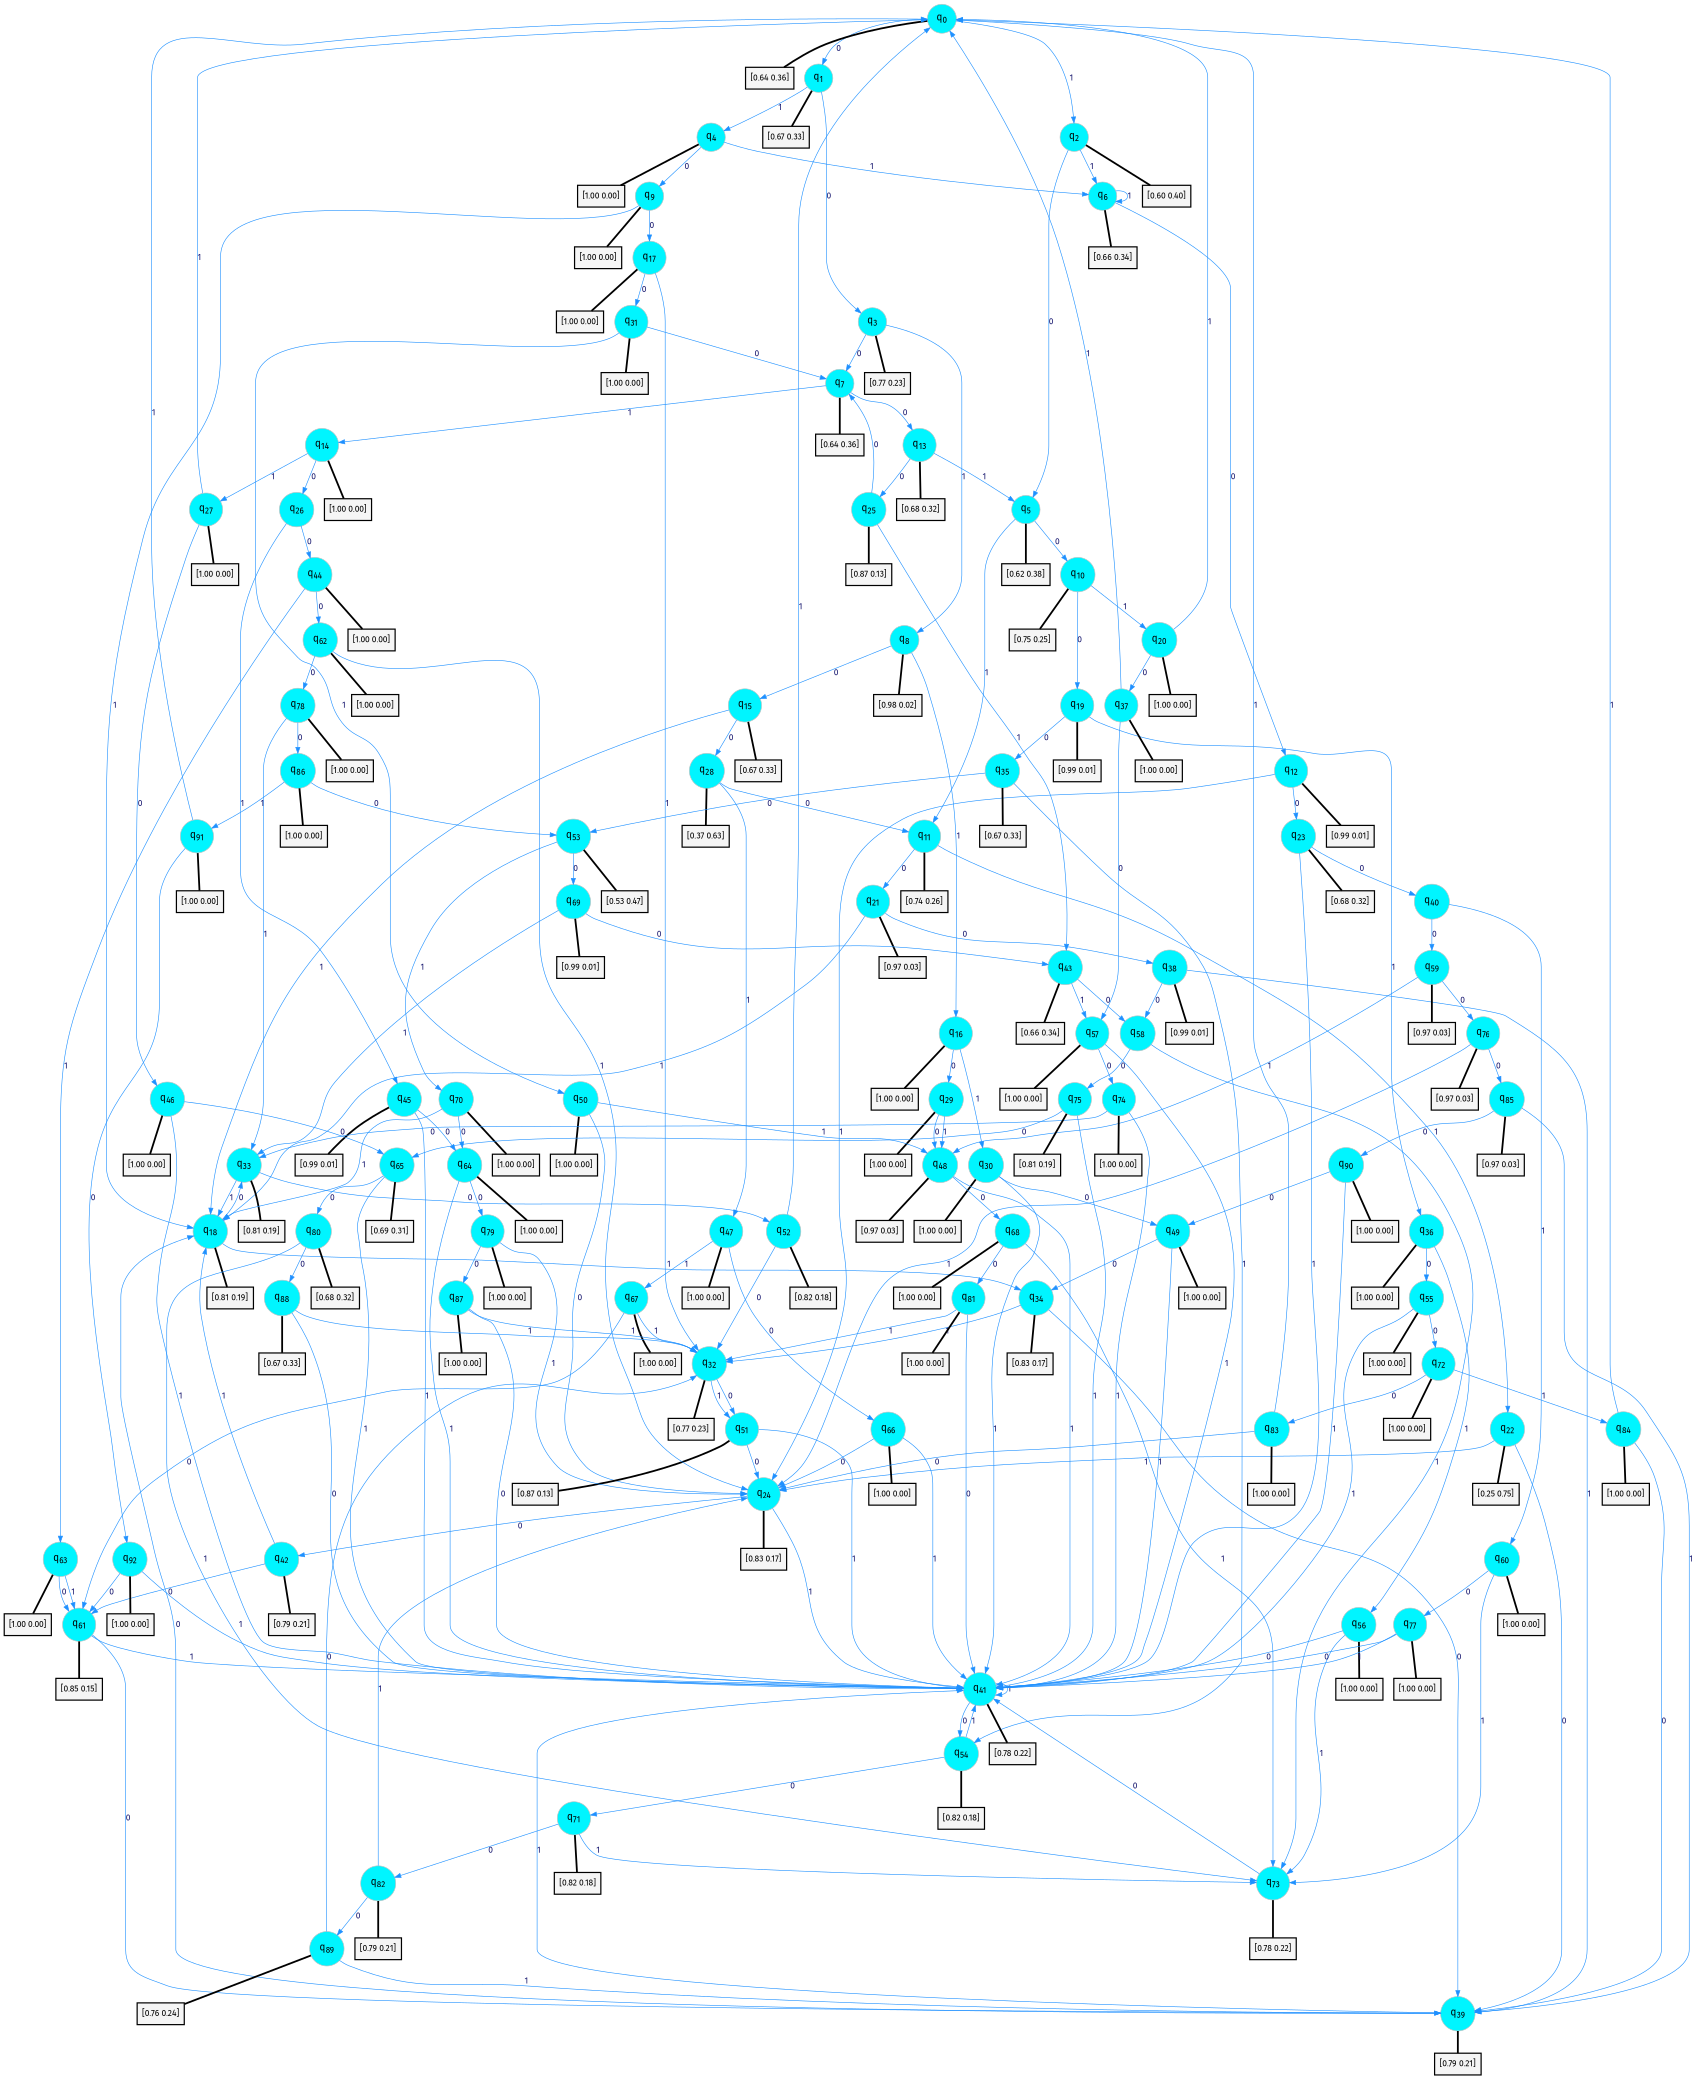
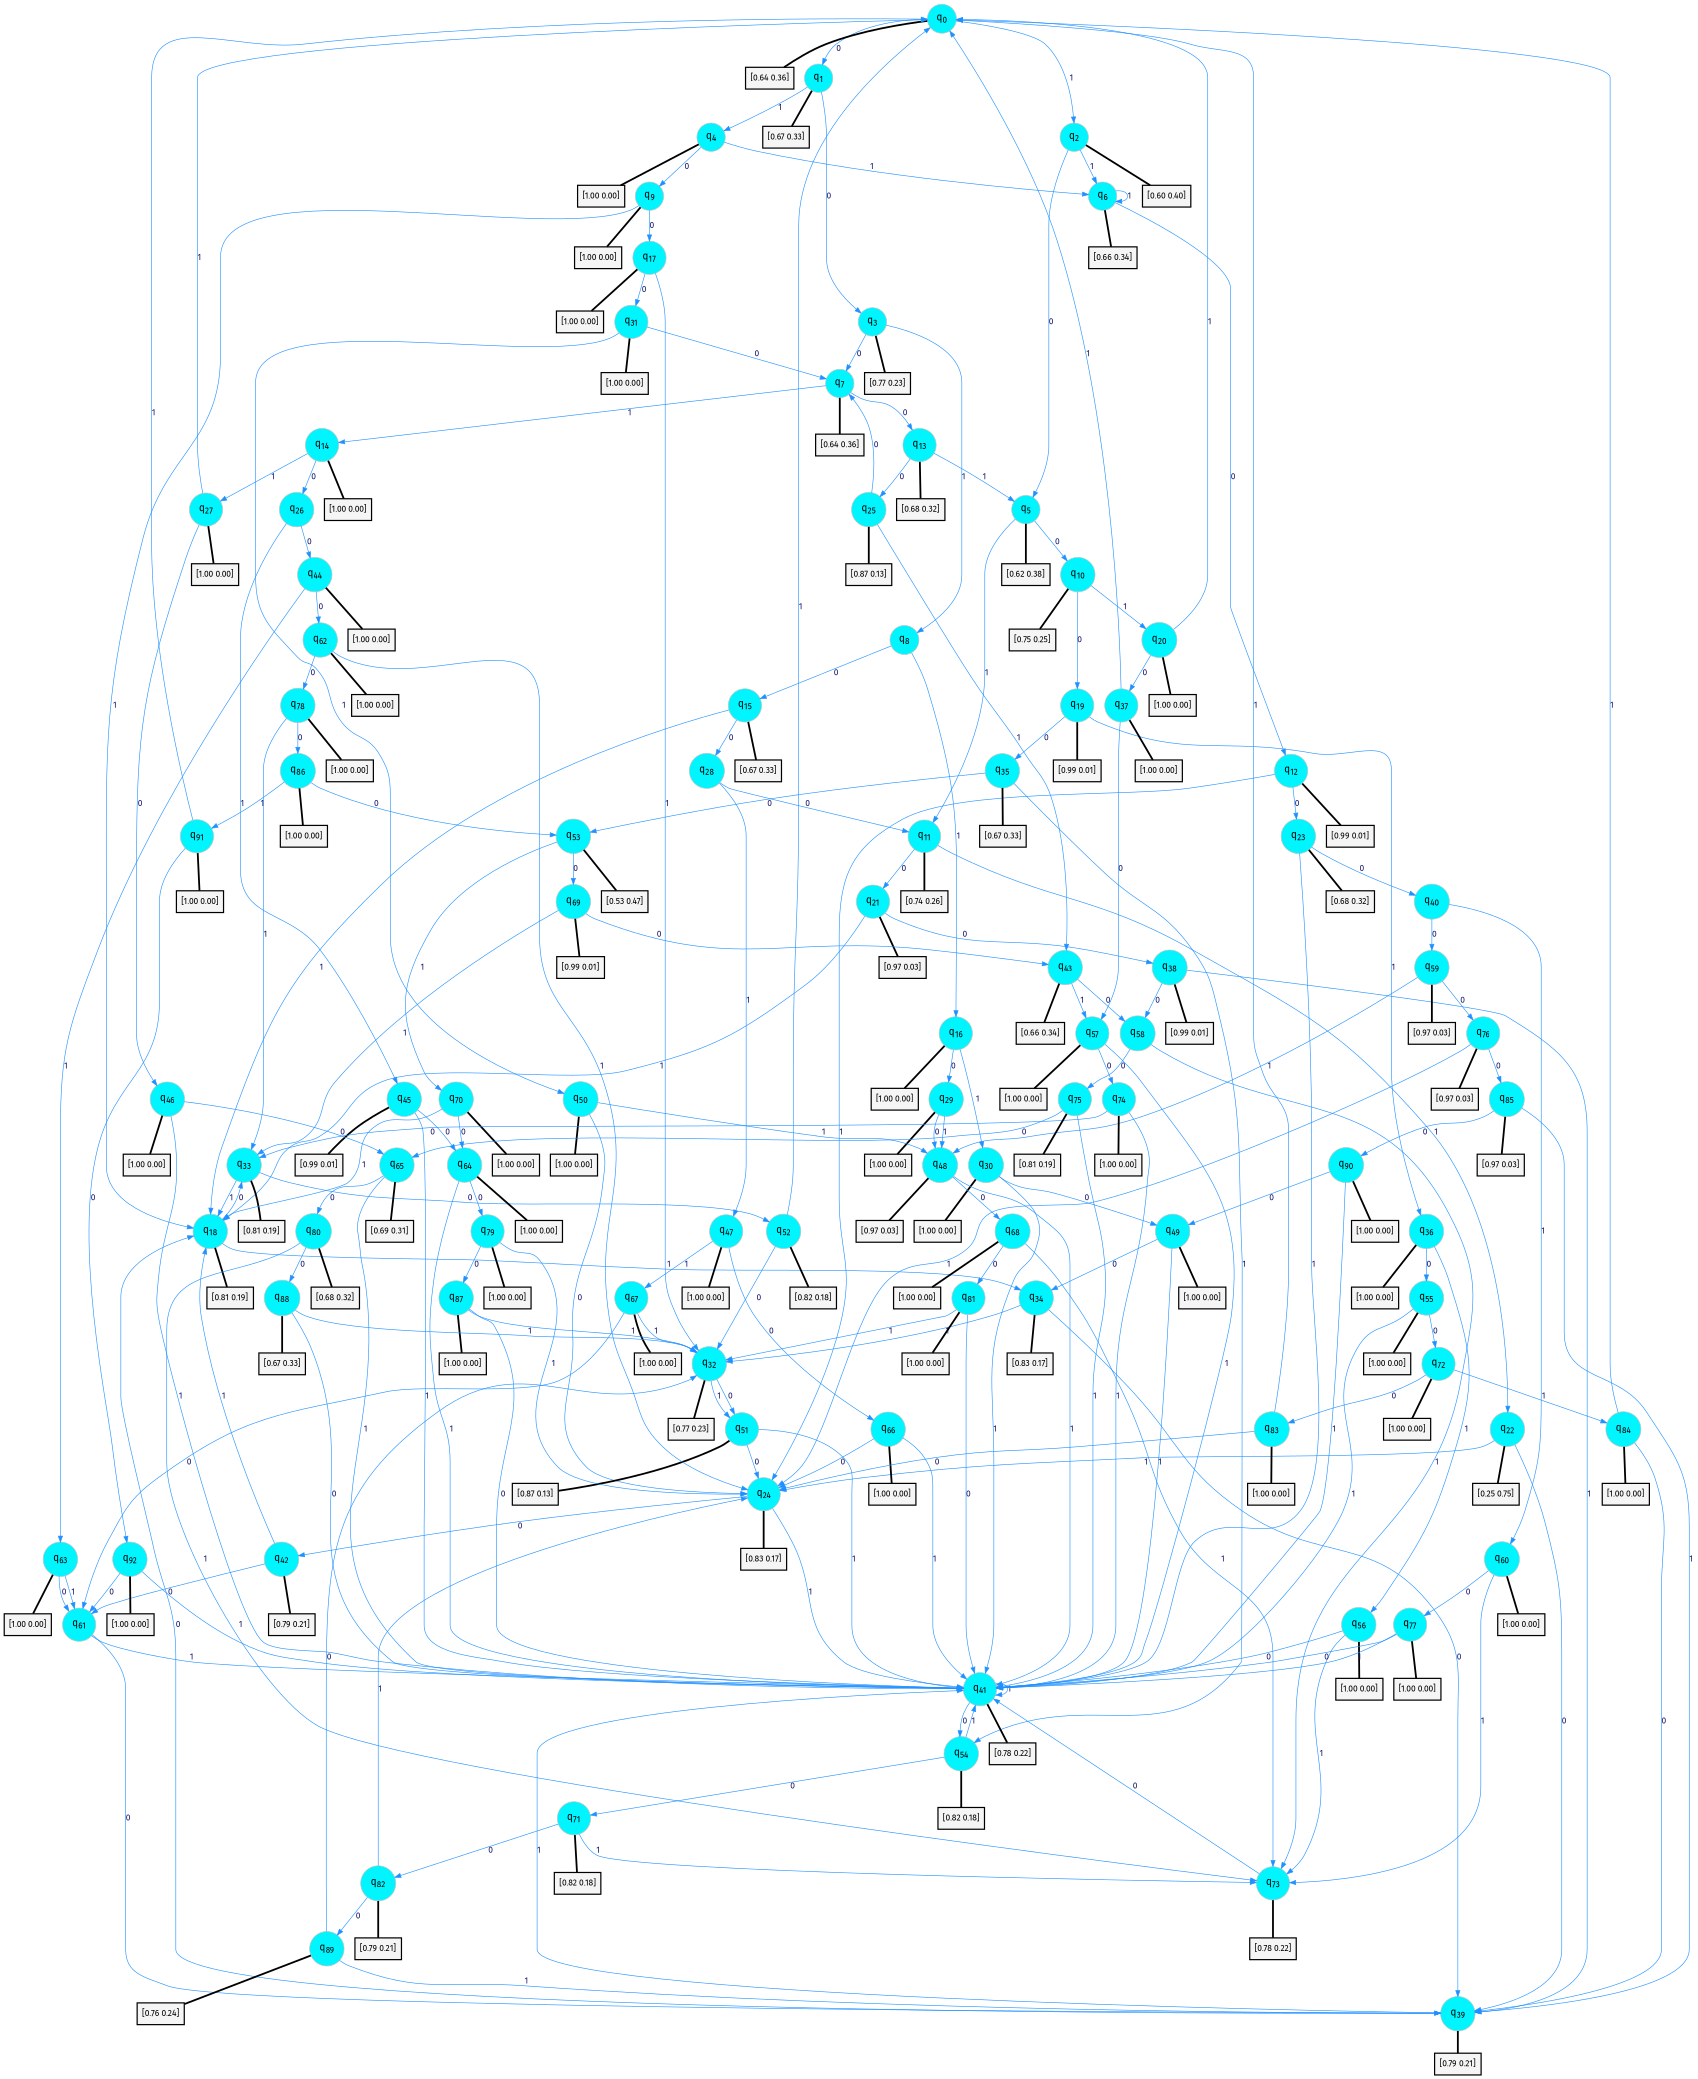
(898, 705) -> none
(706, 836) -> none
(79, 1689) -> none
